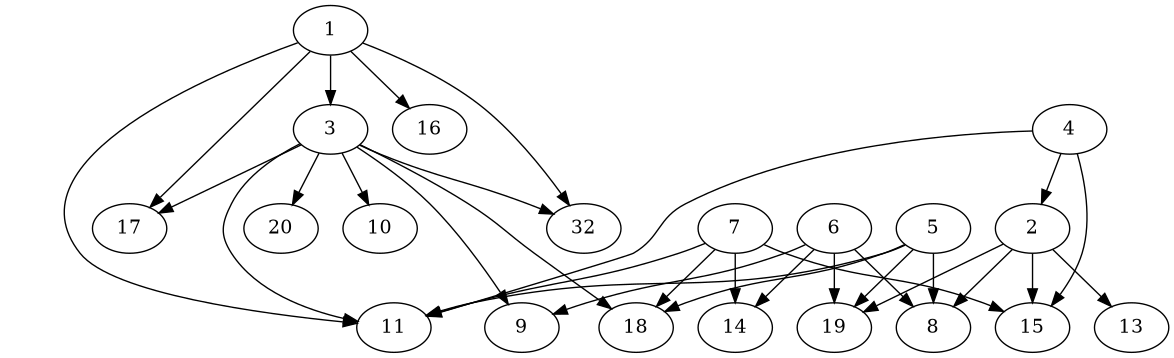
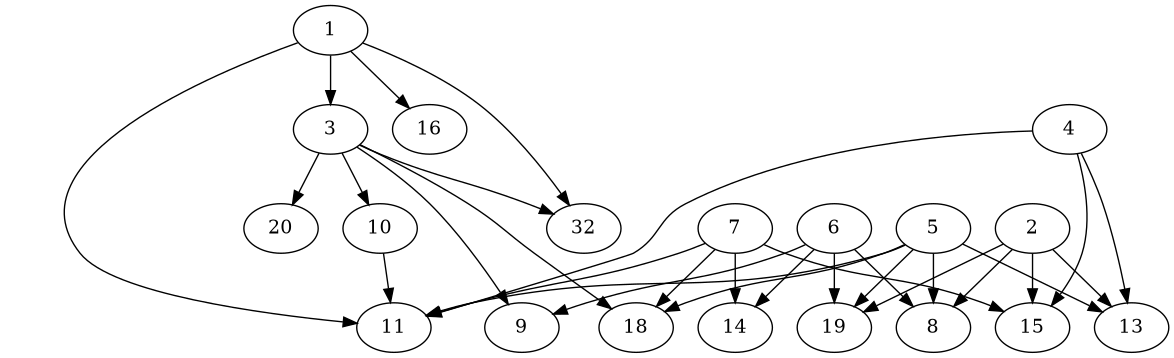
(1054, 172) -> (1108, 220)
(130, 228) -> none
(228, 248) -> (386, 271)
none -> (1023, 273)
